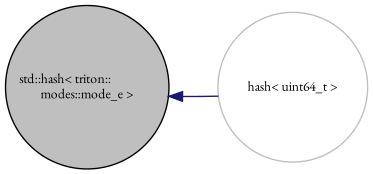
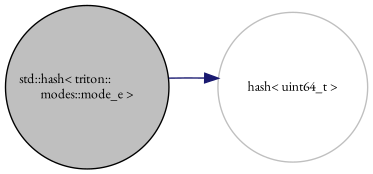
(201, 96) -> (187, 78)
